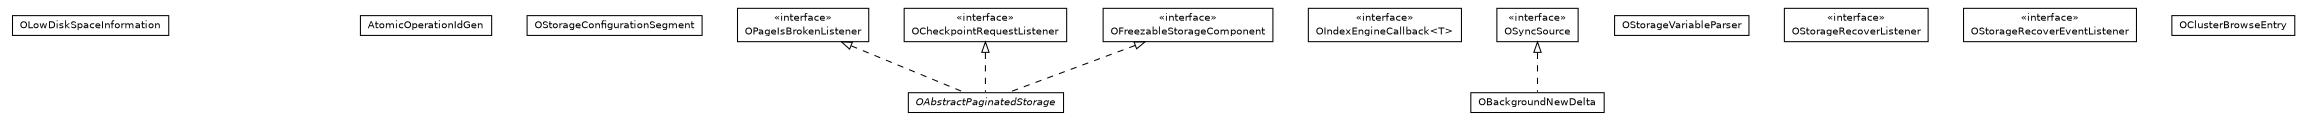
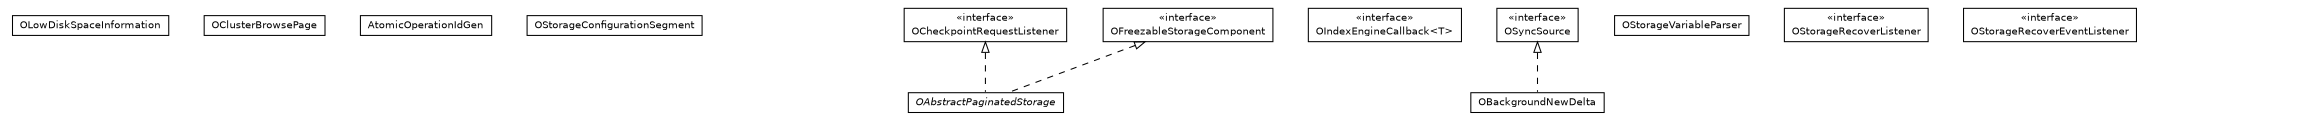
none -> (265, 25)
(803, 25) -> none
(2233, 25) -> none
